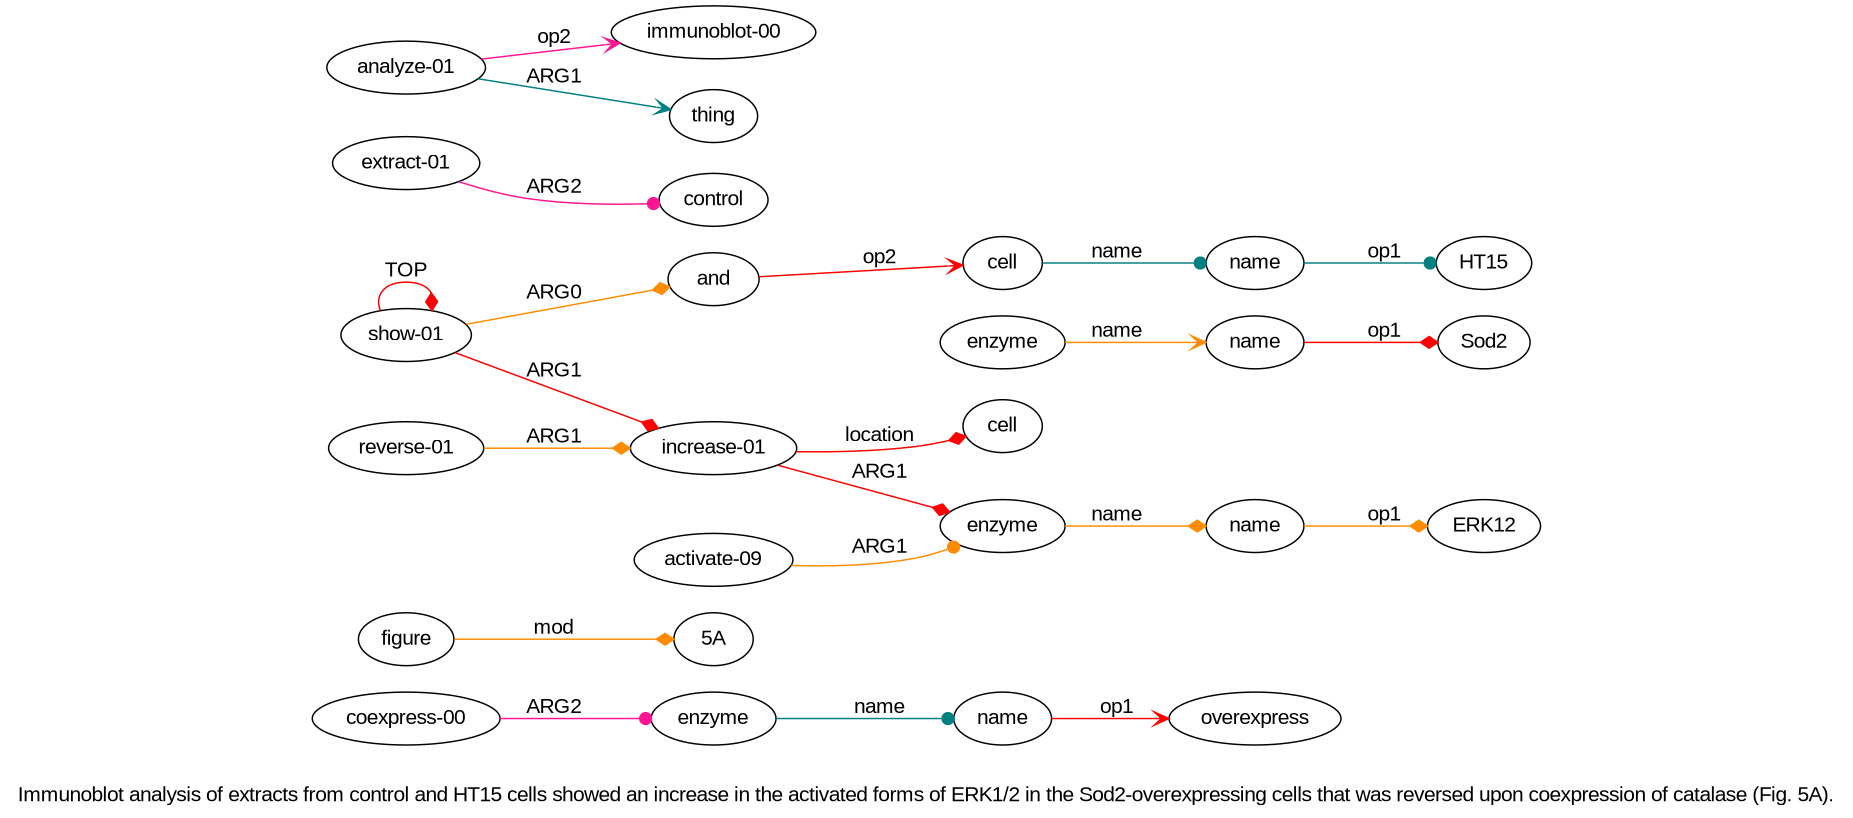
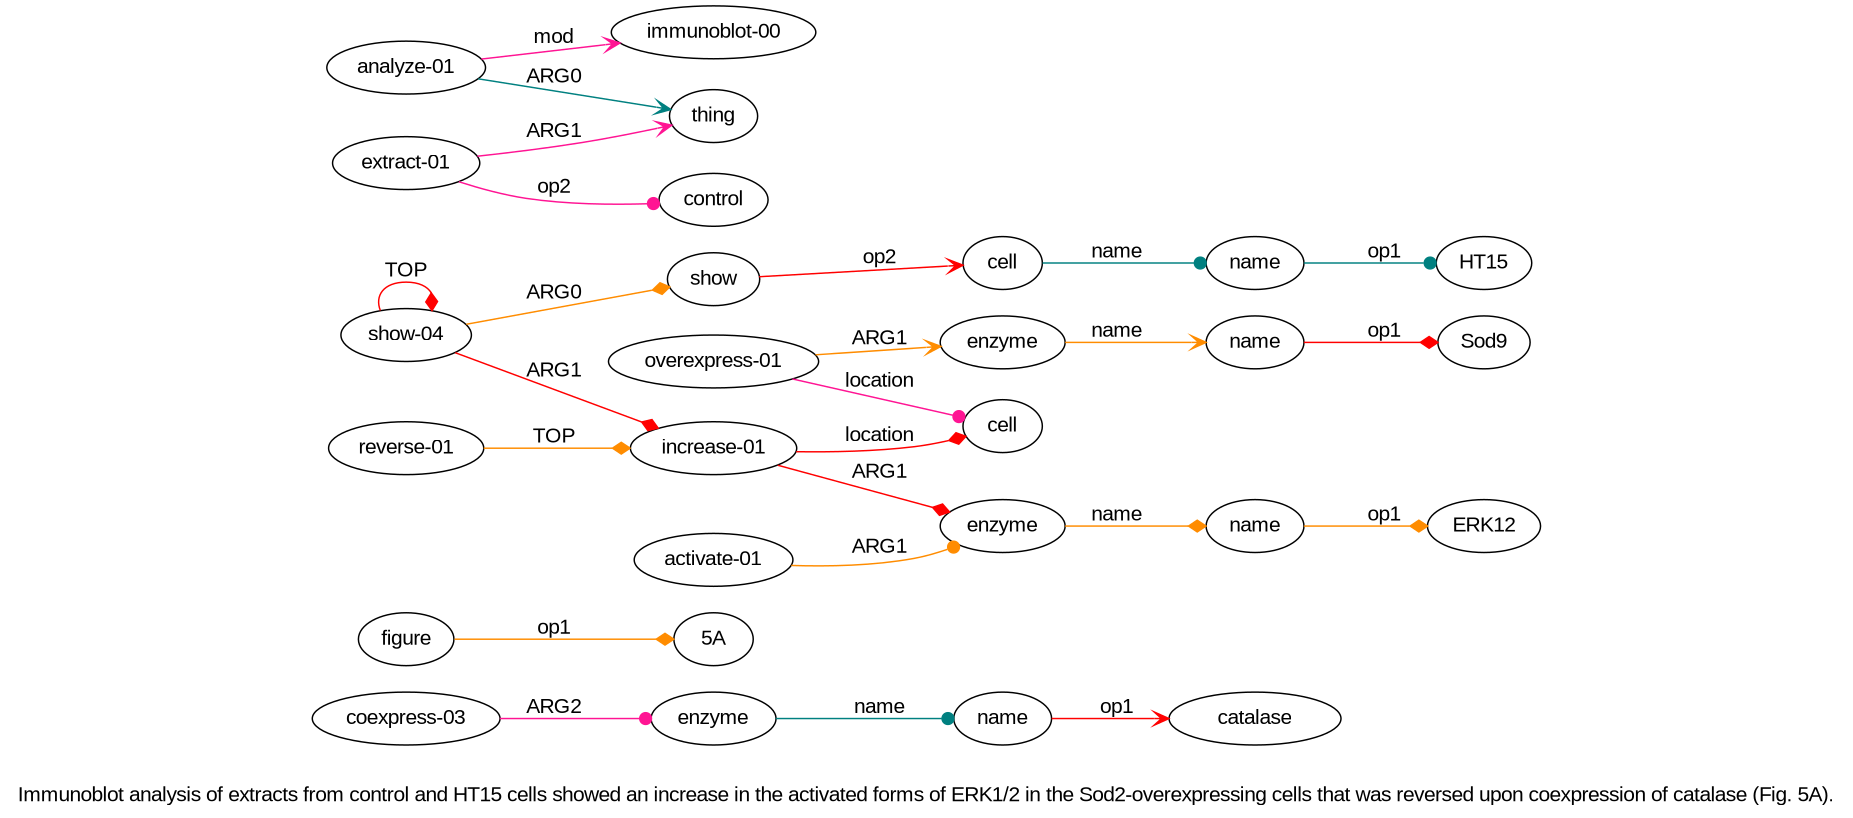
(554, 37) -> (554, 37)
(554, 77) -> (554, 77)
none -> (568, 145)
(554, 187) -> (554, 187)
(714, 279) -> (714, 279)
(406, 335) -> (406, 335)
(1484, 342) -> (1484, 342)
none -> (714, 361)
(554, 437) -> (554, 437)
(714, 560) -> (714, 560)
(554, 628) -> (554, 628)
(406, 719) -> (406, 719)
(1255, 719) -> (1255, 719)
